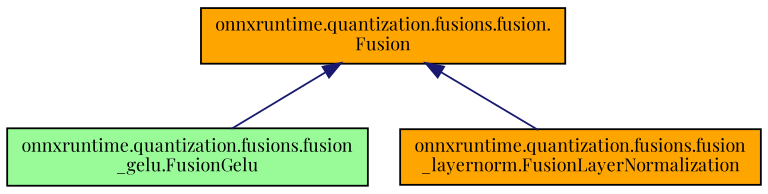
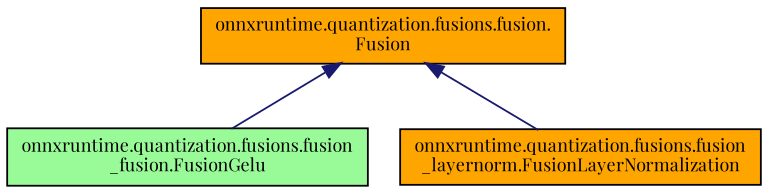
(188, 157) -> (188, 157)
